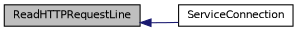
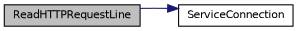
(165, 23) -> (154, 8)
